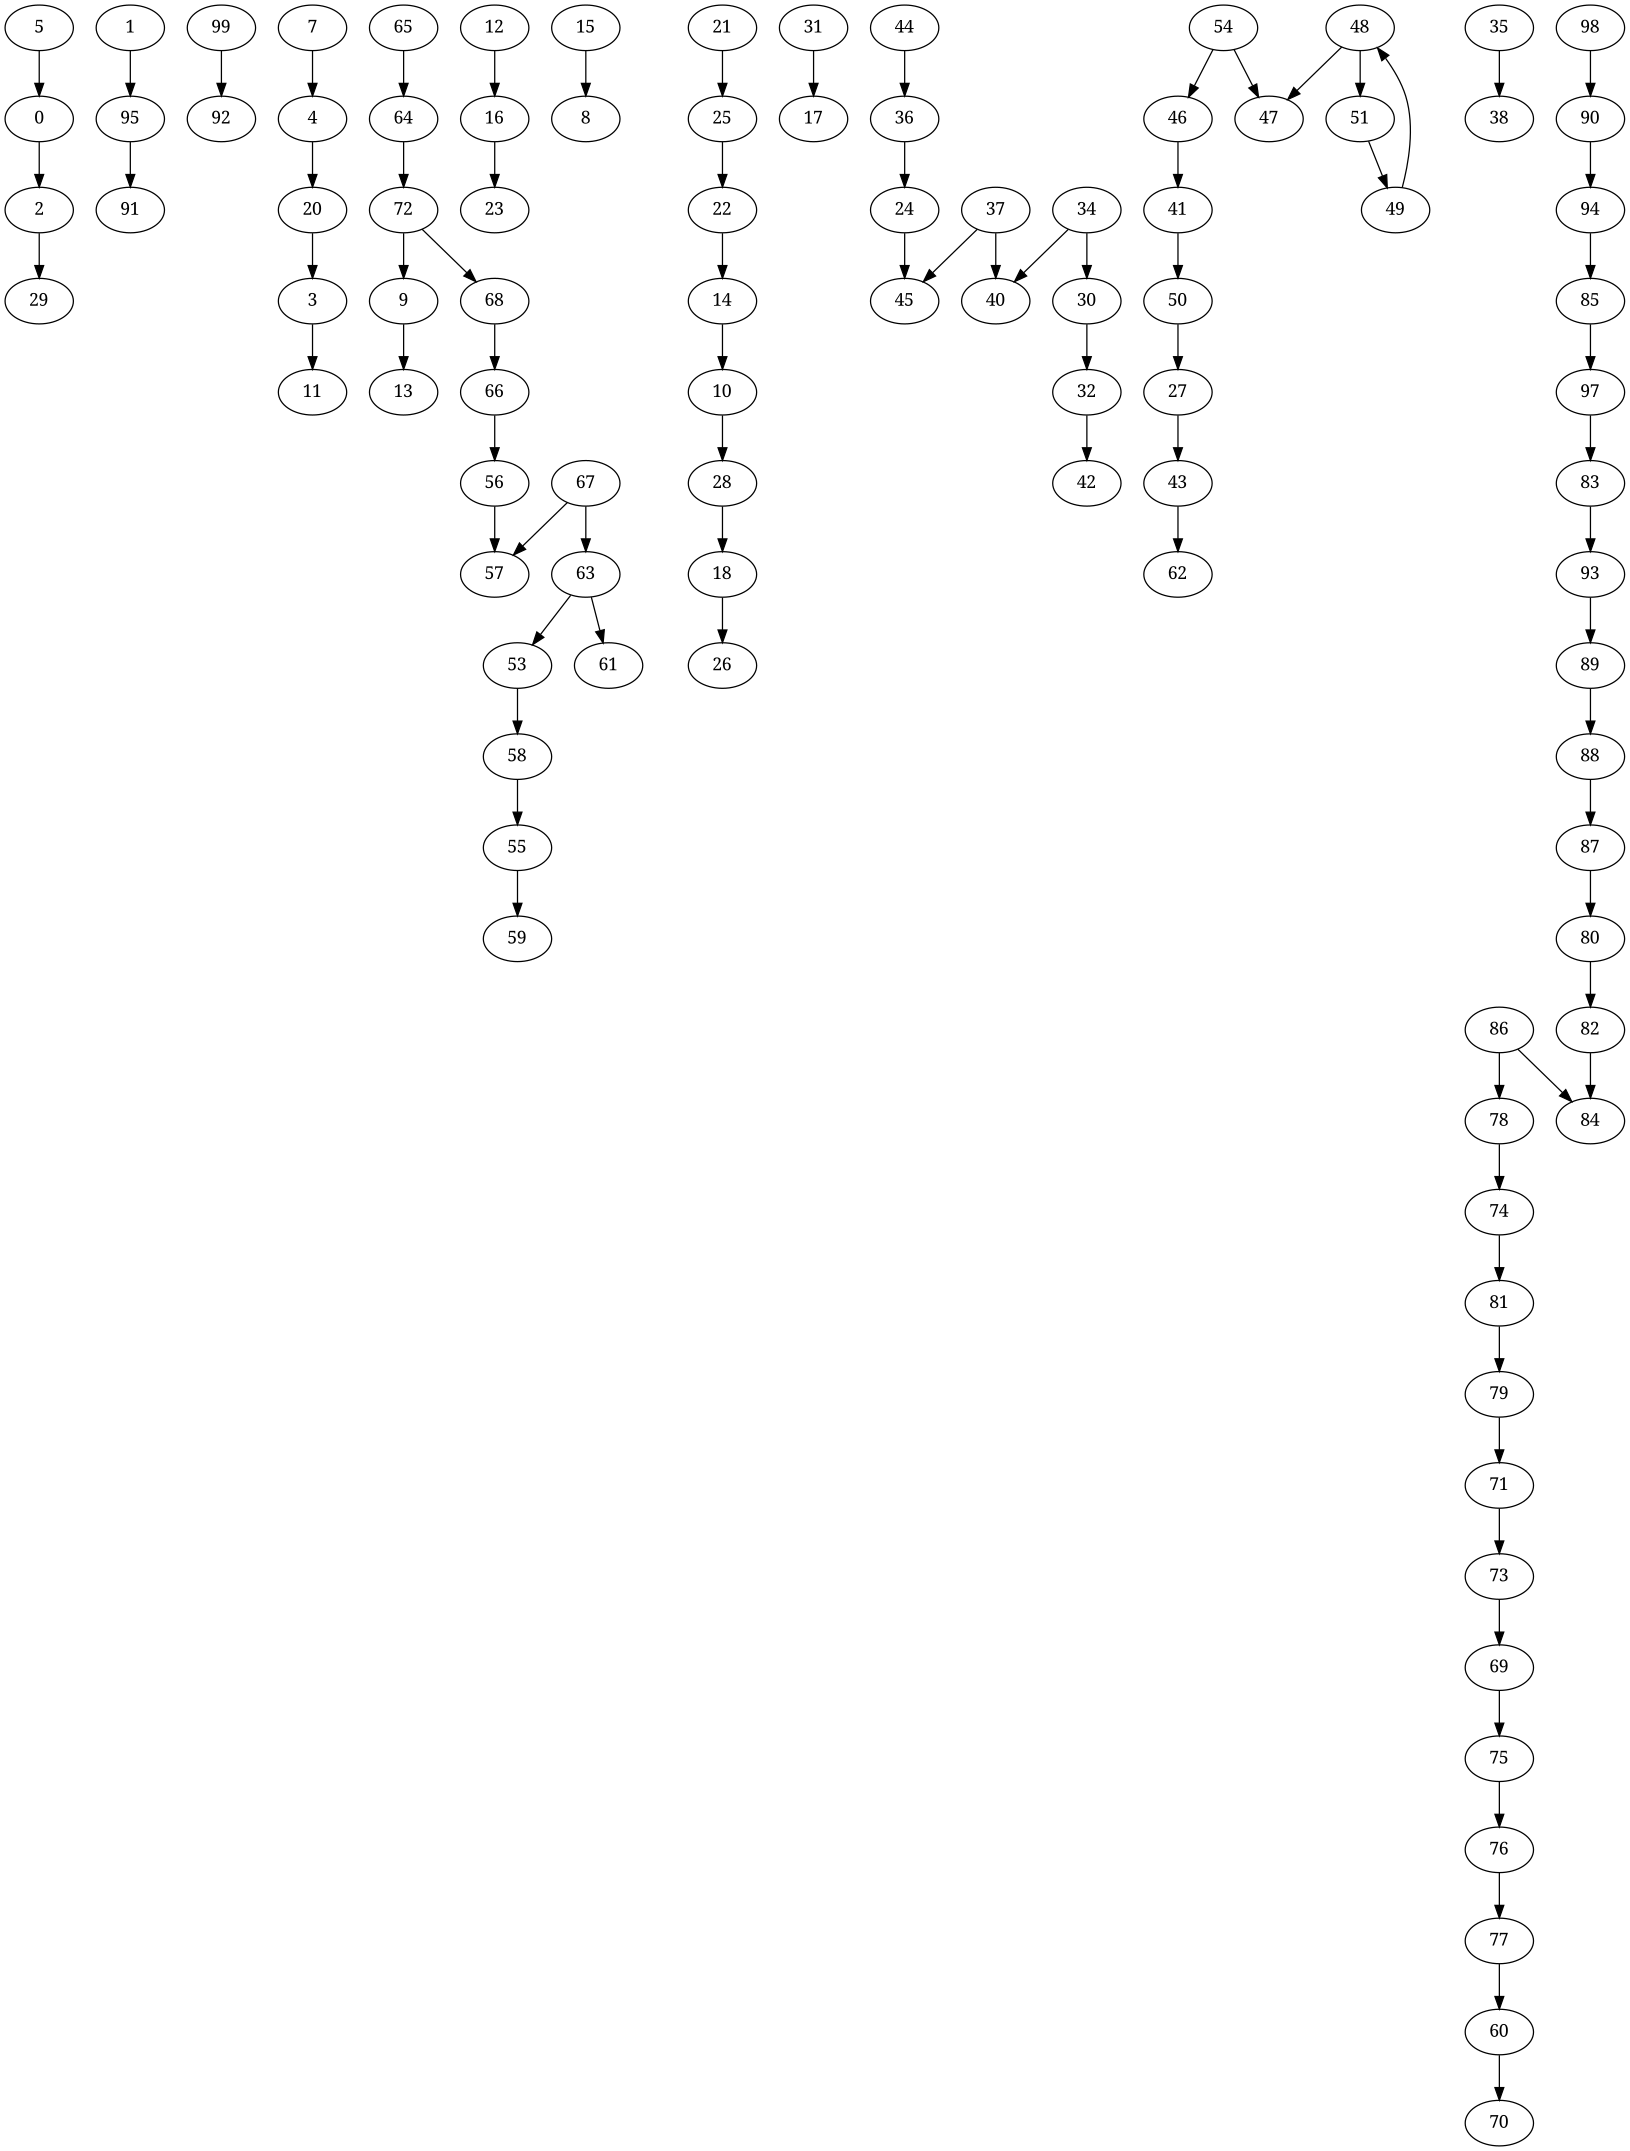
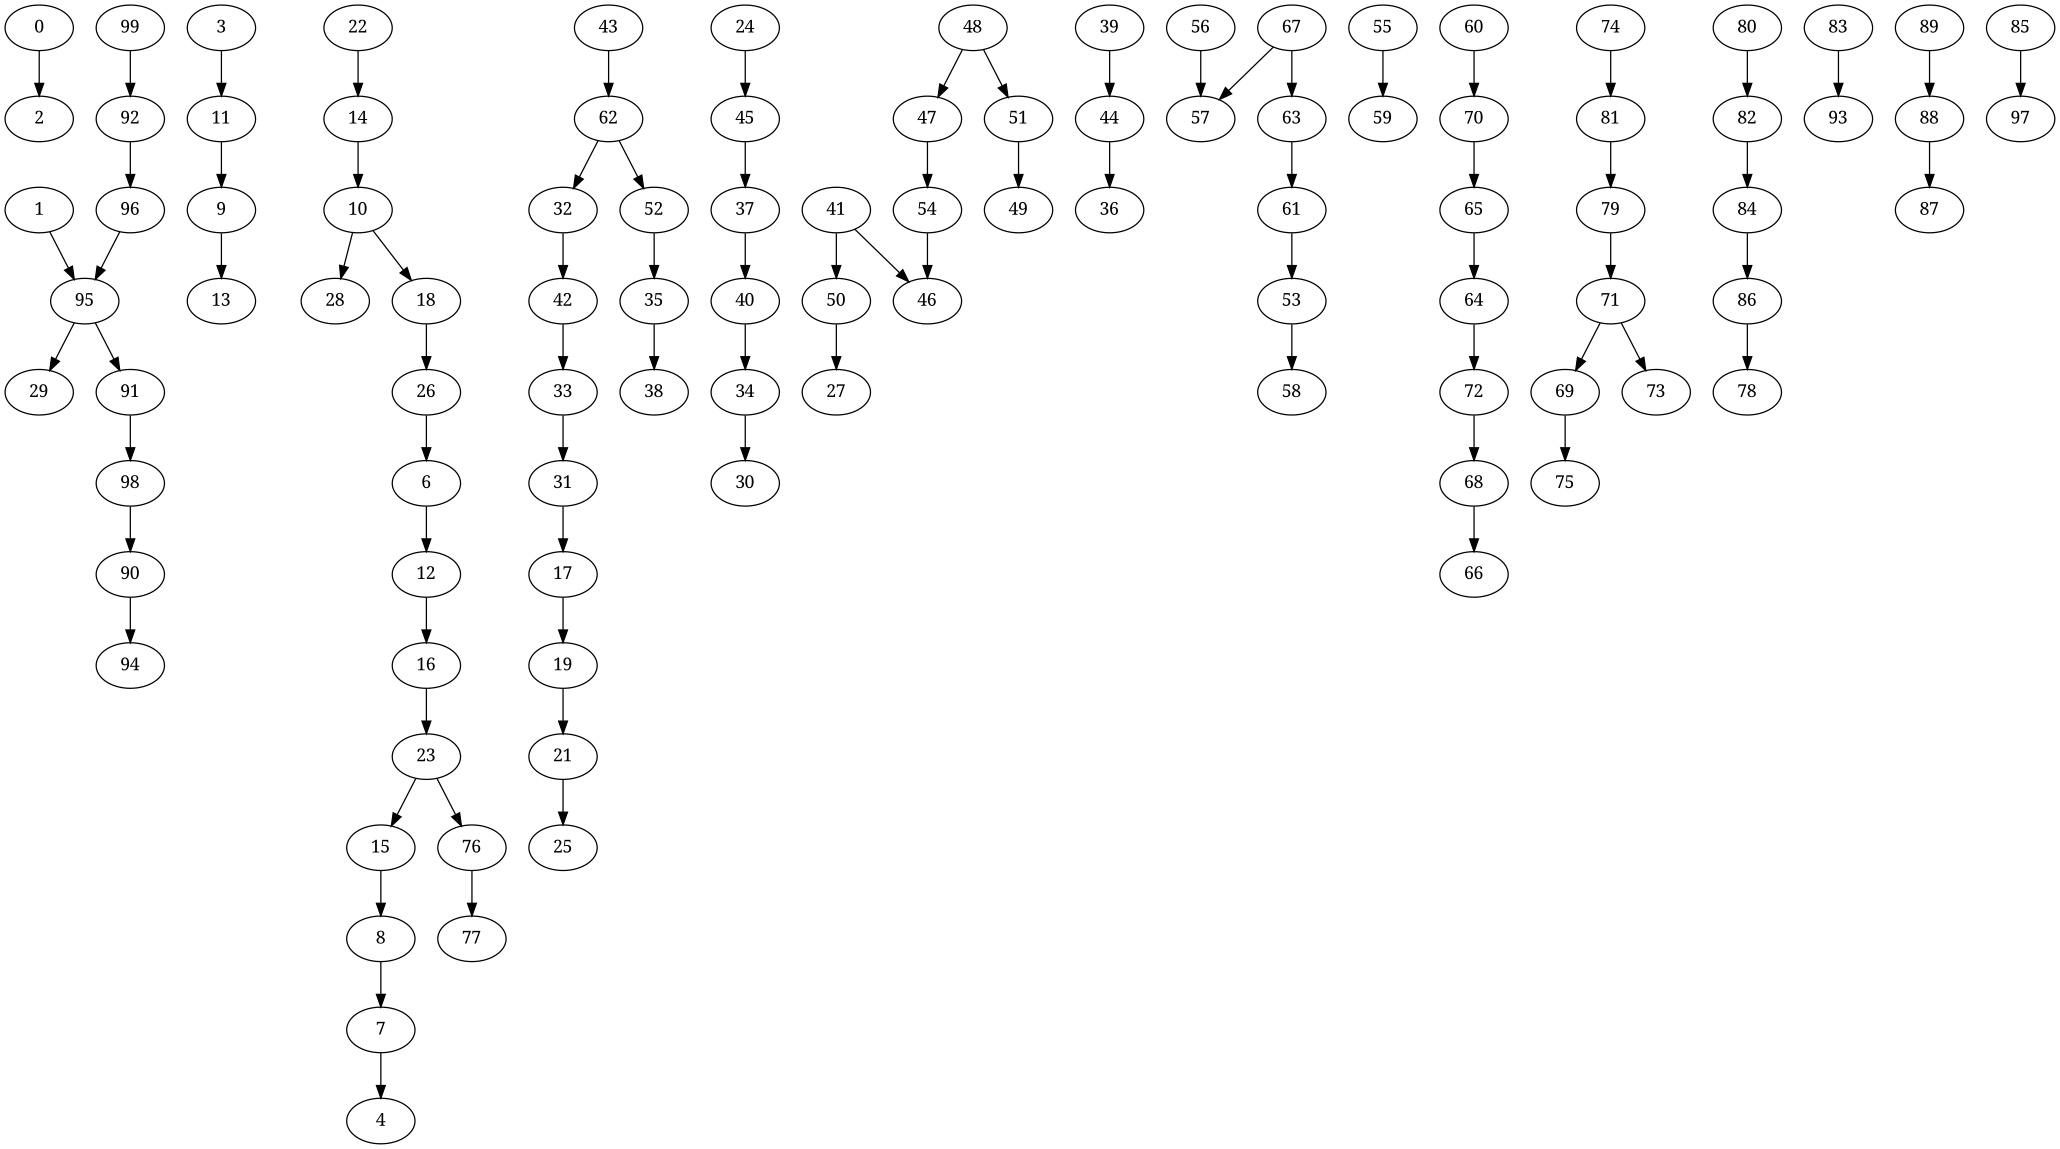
(39, 28) -> none
none -> (1110, 28)
(1243, 68) -> (927, 158)
(1410, 120) -> none
(722, 158) -> none
(905, 158) -> none
(1178, 158) -> (877, 251)
none -> (1474, 158)
none -> (130, 210)
(313, 210) -> none
none -> (654, 210)
(39, 249) -> (65, 341)
(404, 249) -> (221, 158)
(1590, 249) -> none
(955, 251) -> (745, 158)
(1046, 251) -> (745, 340)
(1087, 340) -> (589, 159)
none -> (563, 392)
none -> (130, 432)
(495, 432) -> none
(1178, 432) -> none
(1590, 432) -> none
none -> (426, 483)
(722, 523) -> (388, 250)
(1590, 614) -> none
(556, 615) -> (1292, 249)
none -> (563, 666)
(517, 796) -> none
none -> (407, 797)
(1590, 887) -> none
none -> (381, 978)
(1540, 1071) -> (1747, 249)
(1499, 1160) -> none
(1499, 1616) -> (1591, 341)
(1499, 1798) -> (446, 797)
(1499, 1980) -> none
